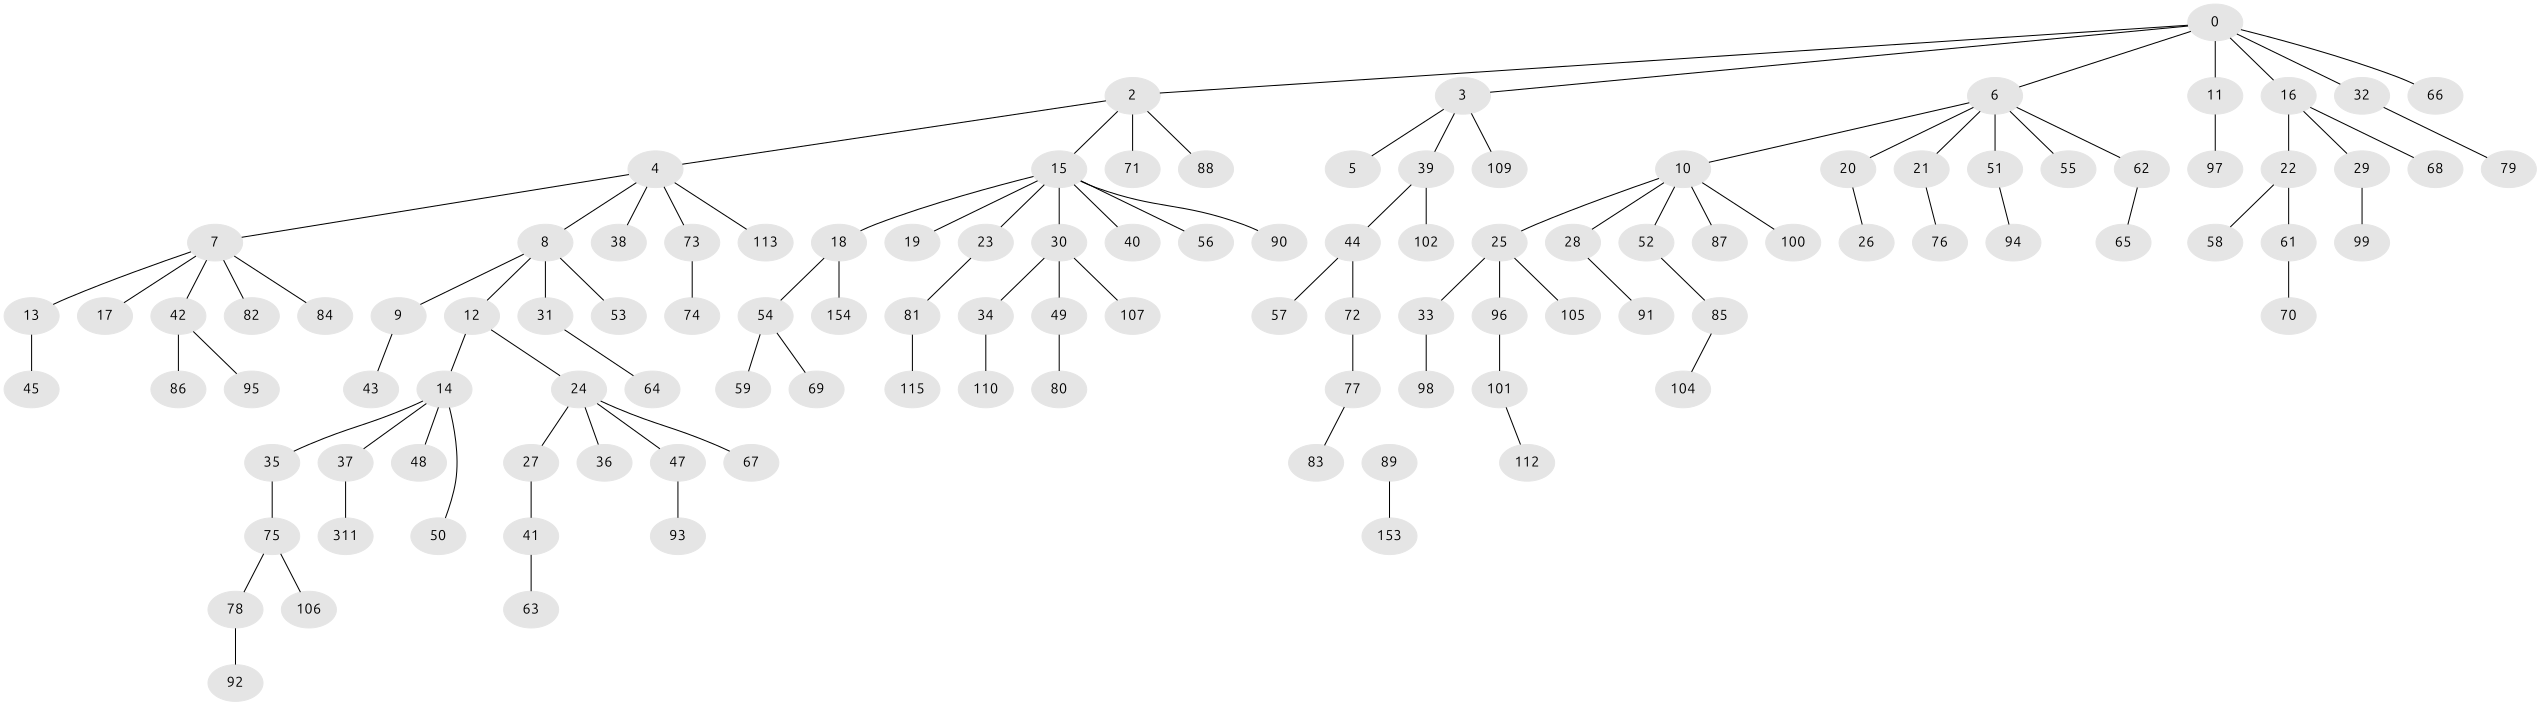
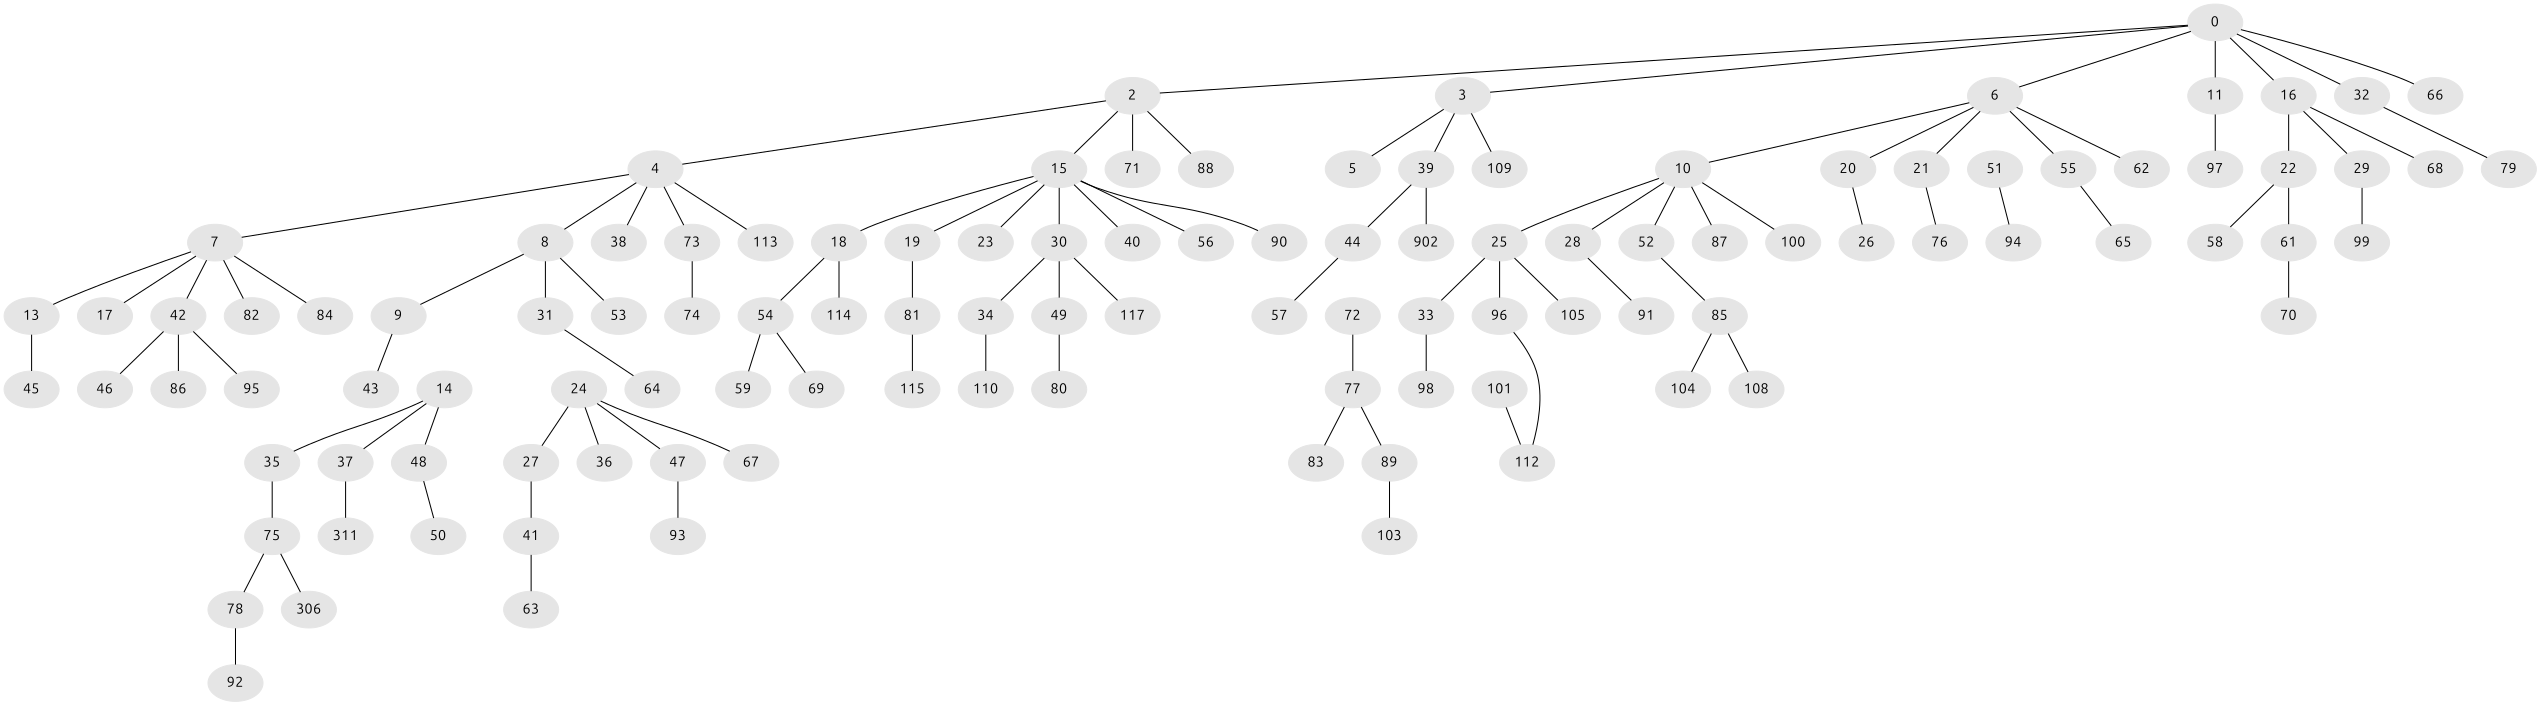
(1995, 133) -> none
(2133, 206) -> (2096, 206)
(1426, 243) -> (1426, 243)
(949, 279) -> (912, 279)
(1353, 279) -> none
(472, 316) -> none
(839, 316) -> (839, 316)
(1133, 316) -> (1133, 316)
(1500, 353) -> (1539, 385)
none -> (105, 389)
none -> (1757, 389)
none -> (1371, 426)
(457, 463) -> (429, 500)
(1390, 536) -> (1390, 536)
(309, 610) -> (309, 610)
